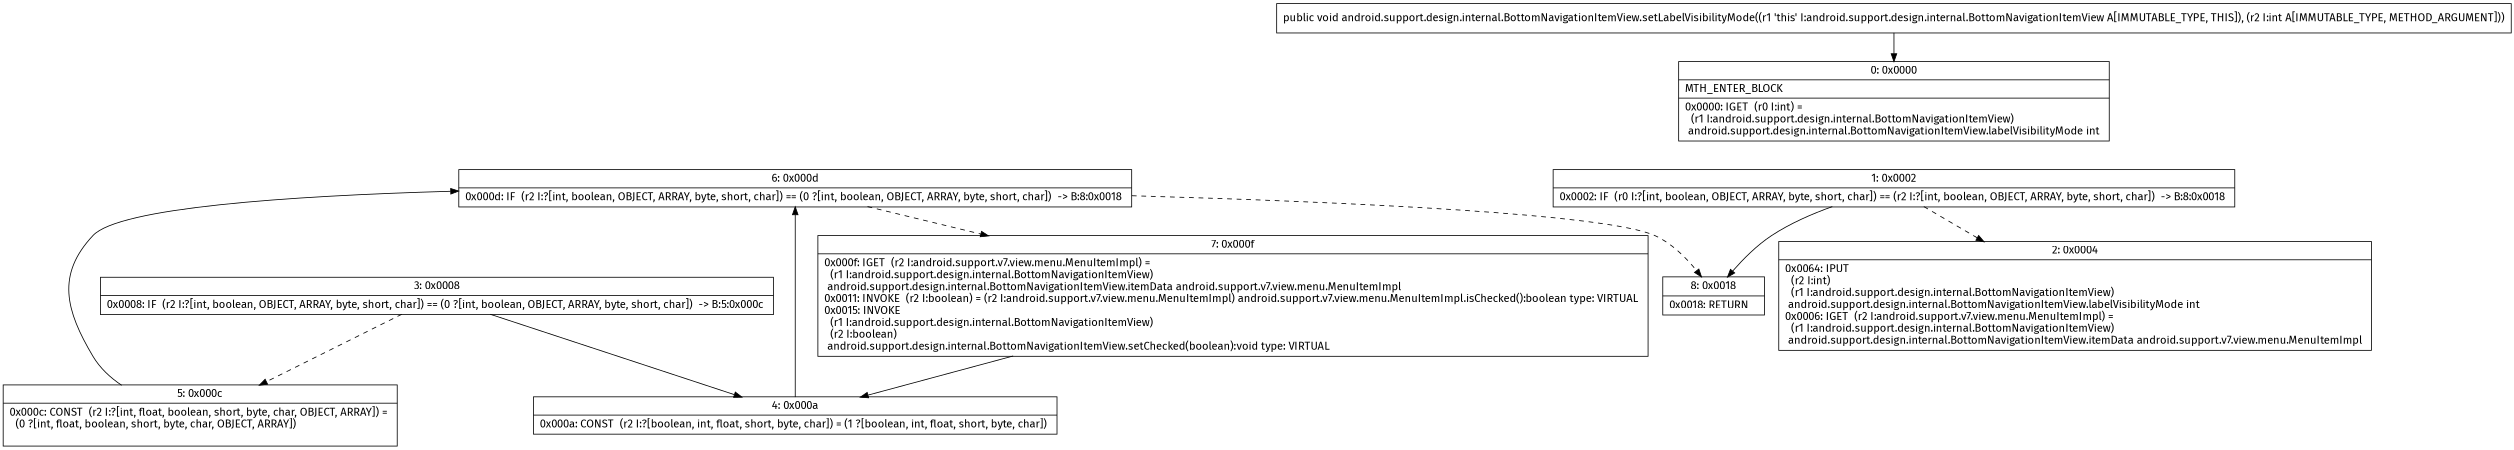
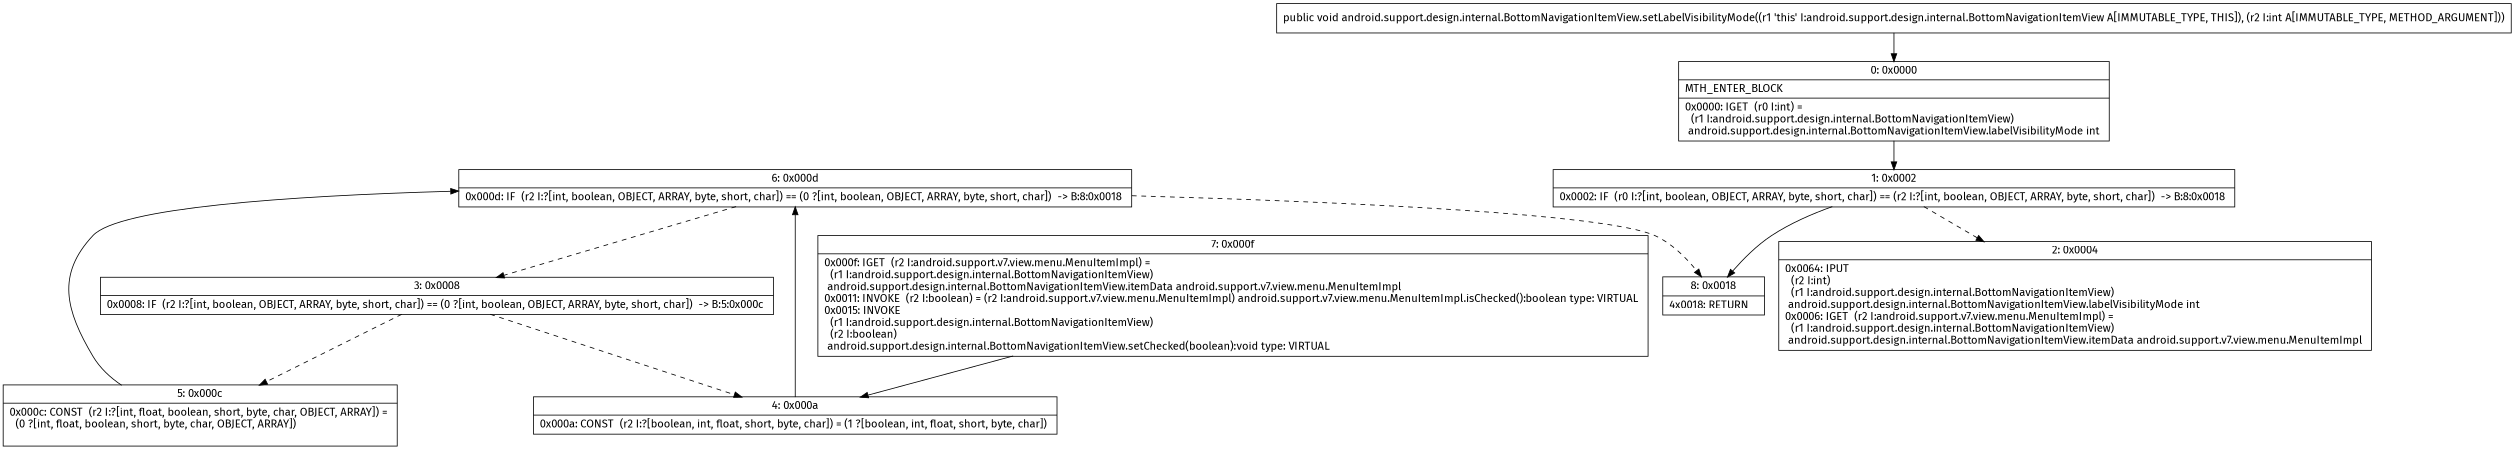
none -> (1894, 151)
(924, 220) -> (620, 241)
(1714, 305) -> (1714, 305)
(612, 354) -> (612, 354)
